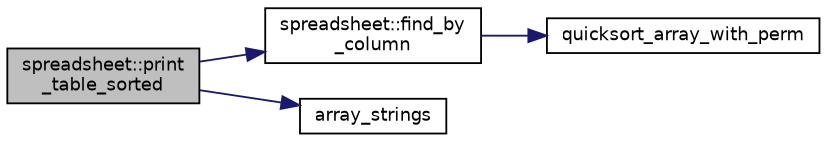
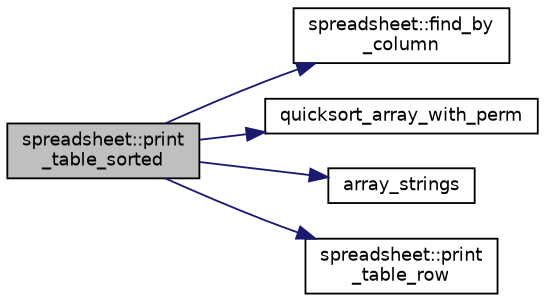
(505, 36) -> (223, 137)
none -> (402, 266)
